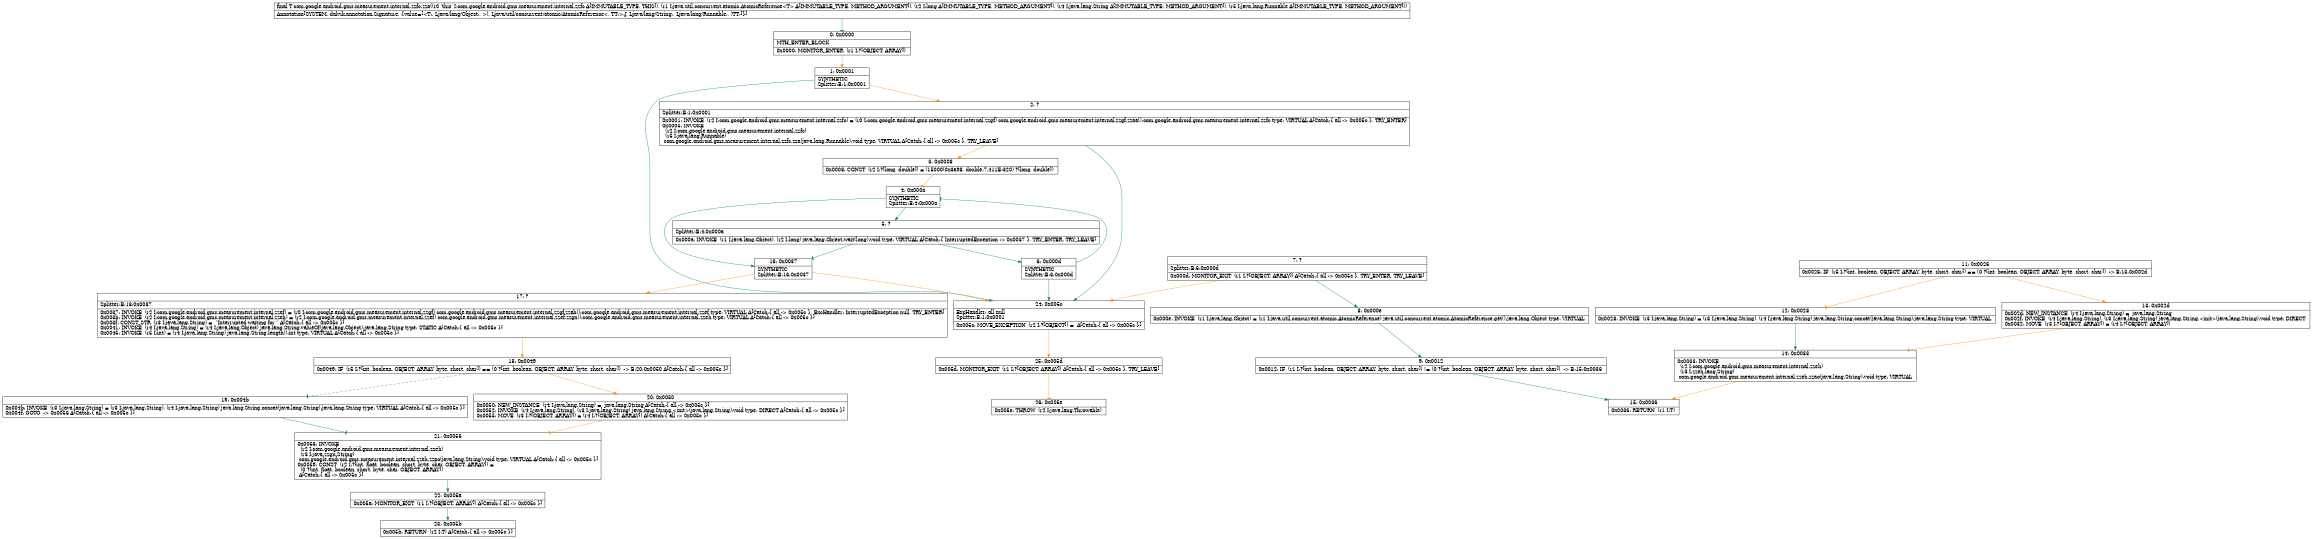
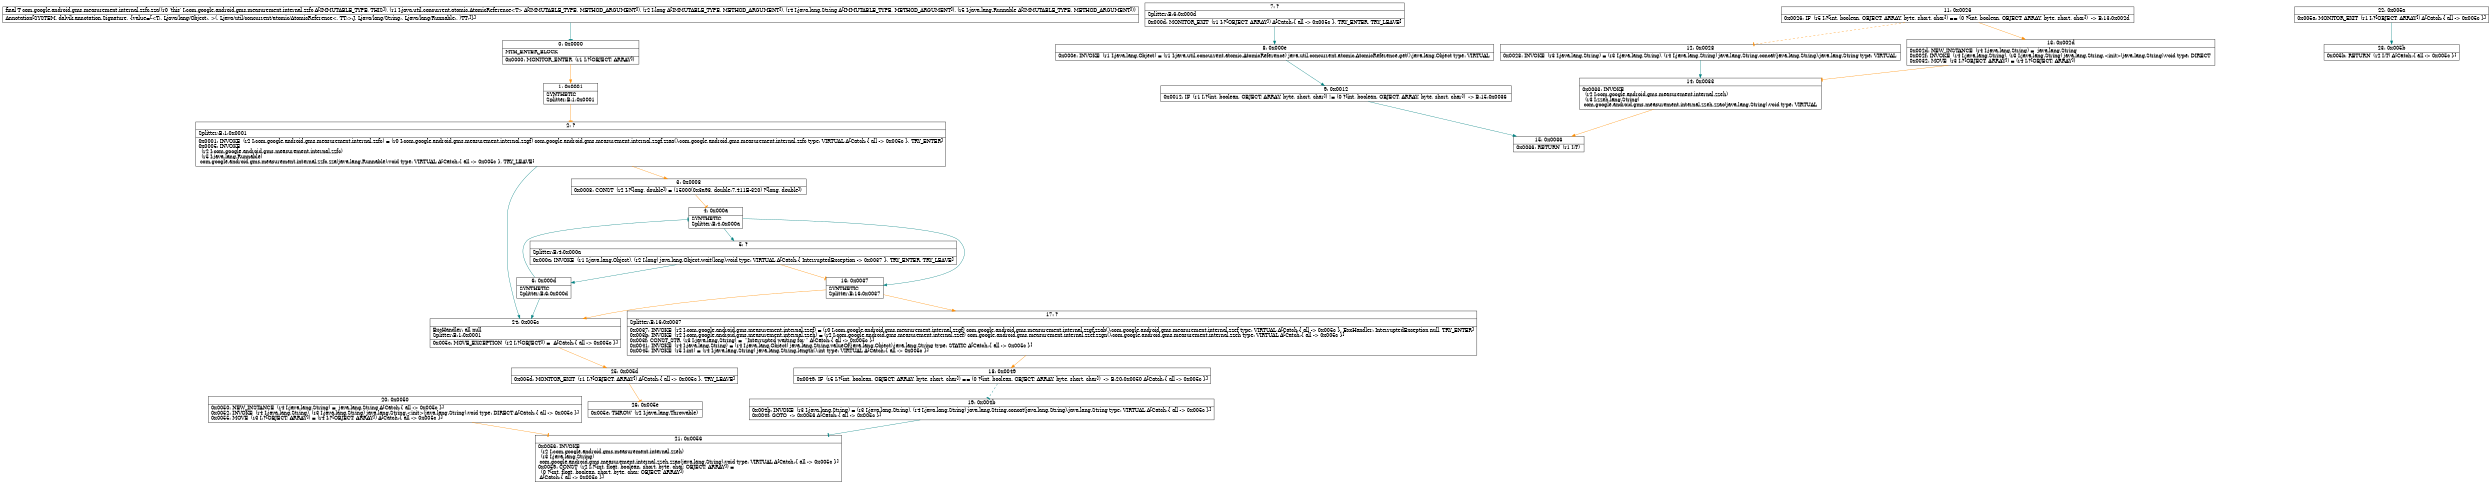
(903, 93) -> (571, 112)
(833, 251) -> (802, 271)
(665, 263) -> none
(1166, 289) -> none
(1886, 292) -> (1830, 33)
(581, 383) -> none
(326, 455) -> (566, 457)
(448, 484) -> none
